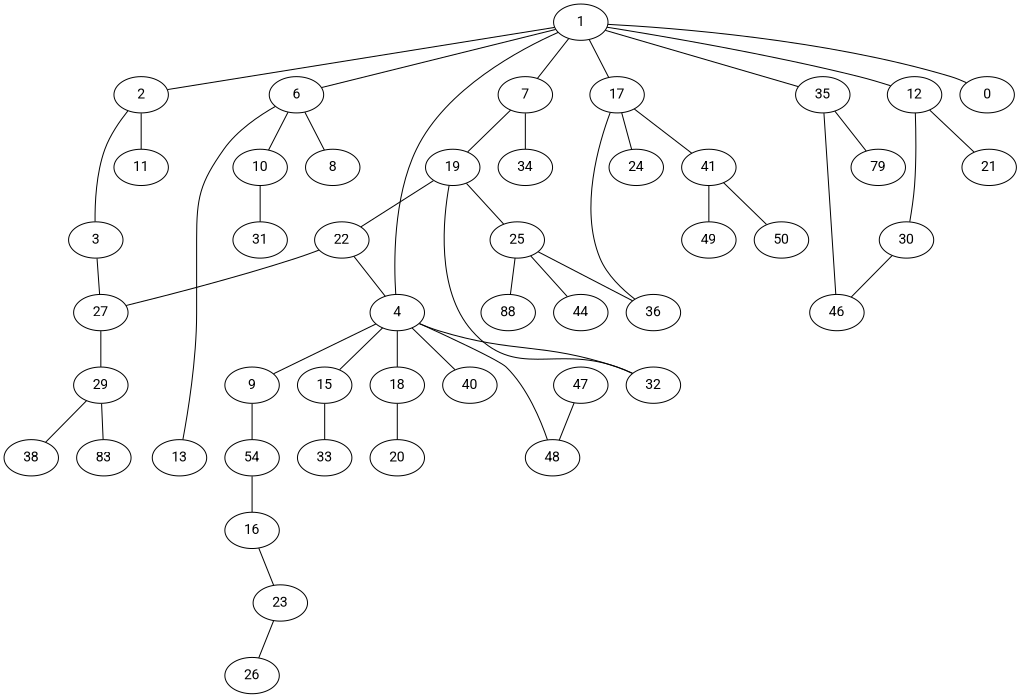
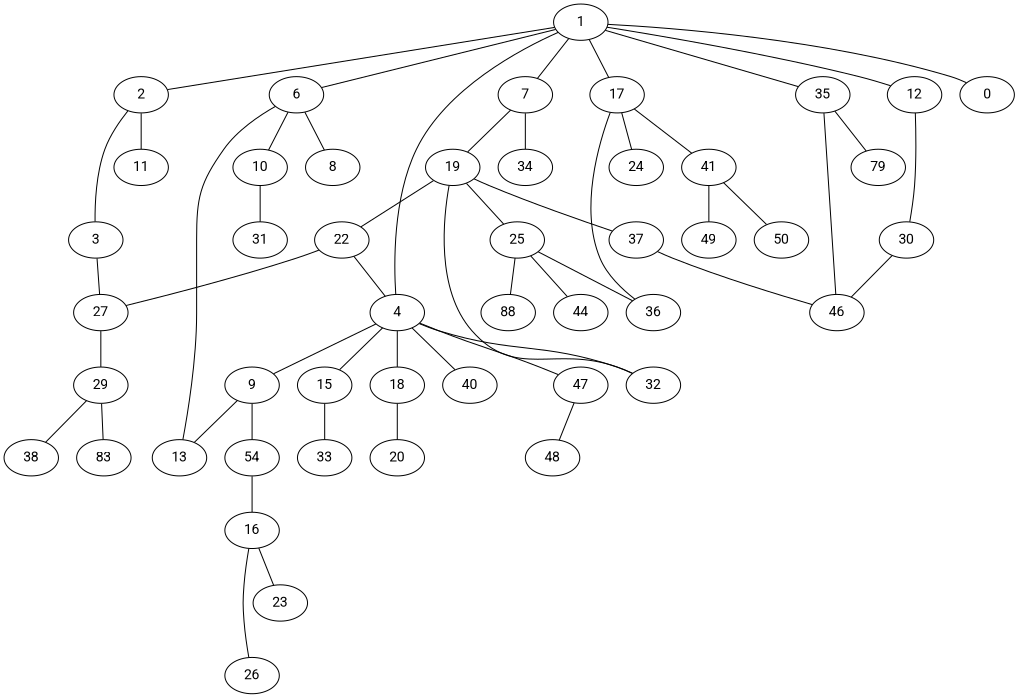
(989, 167) -> none
none -> (636, 240)
(501, 363) -> (489, 349)
none -> (216, 421)
(266, 639) -> (243, 603)
